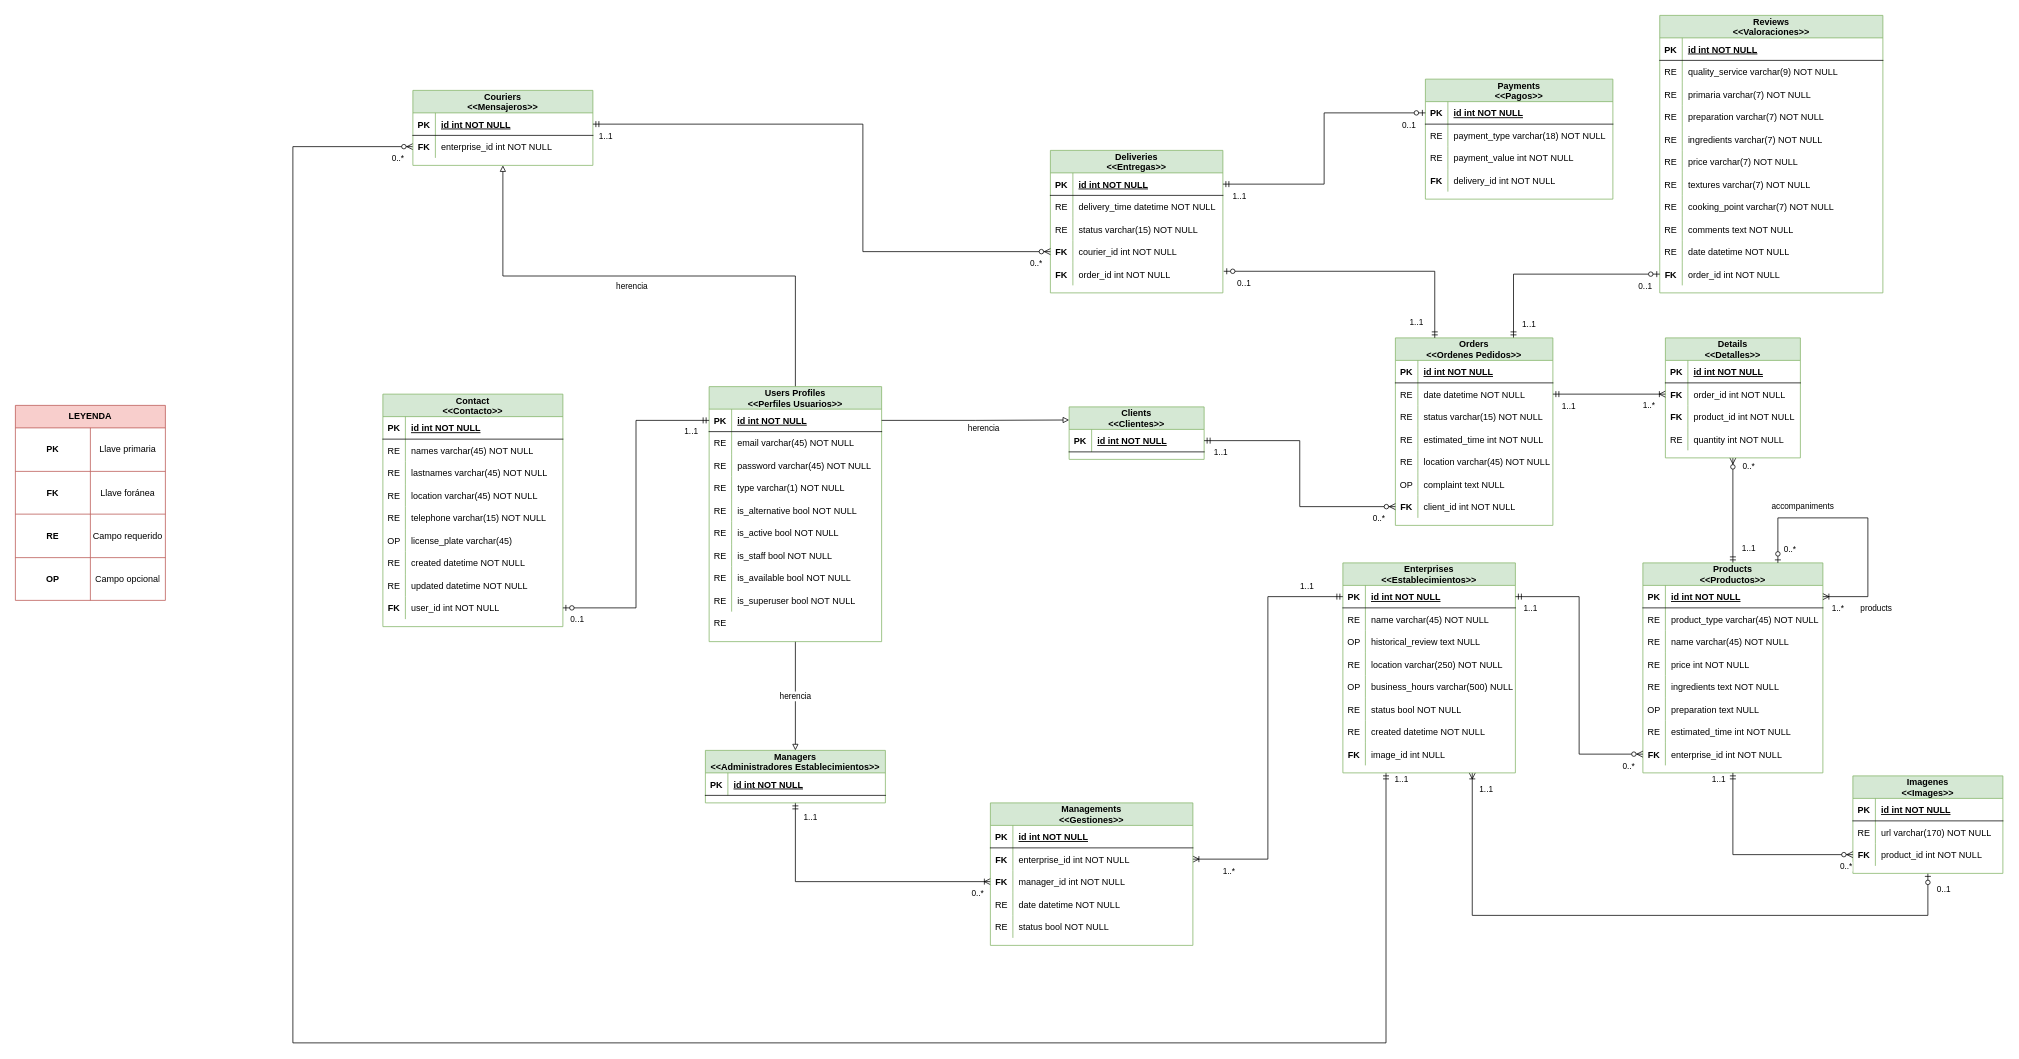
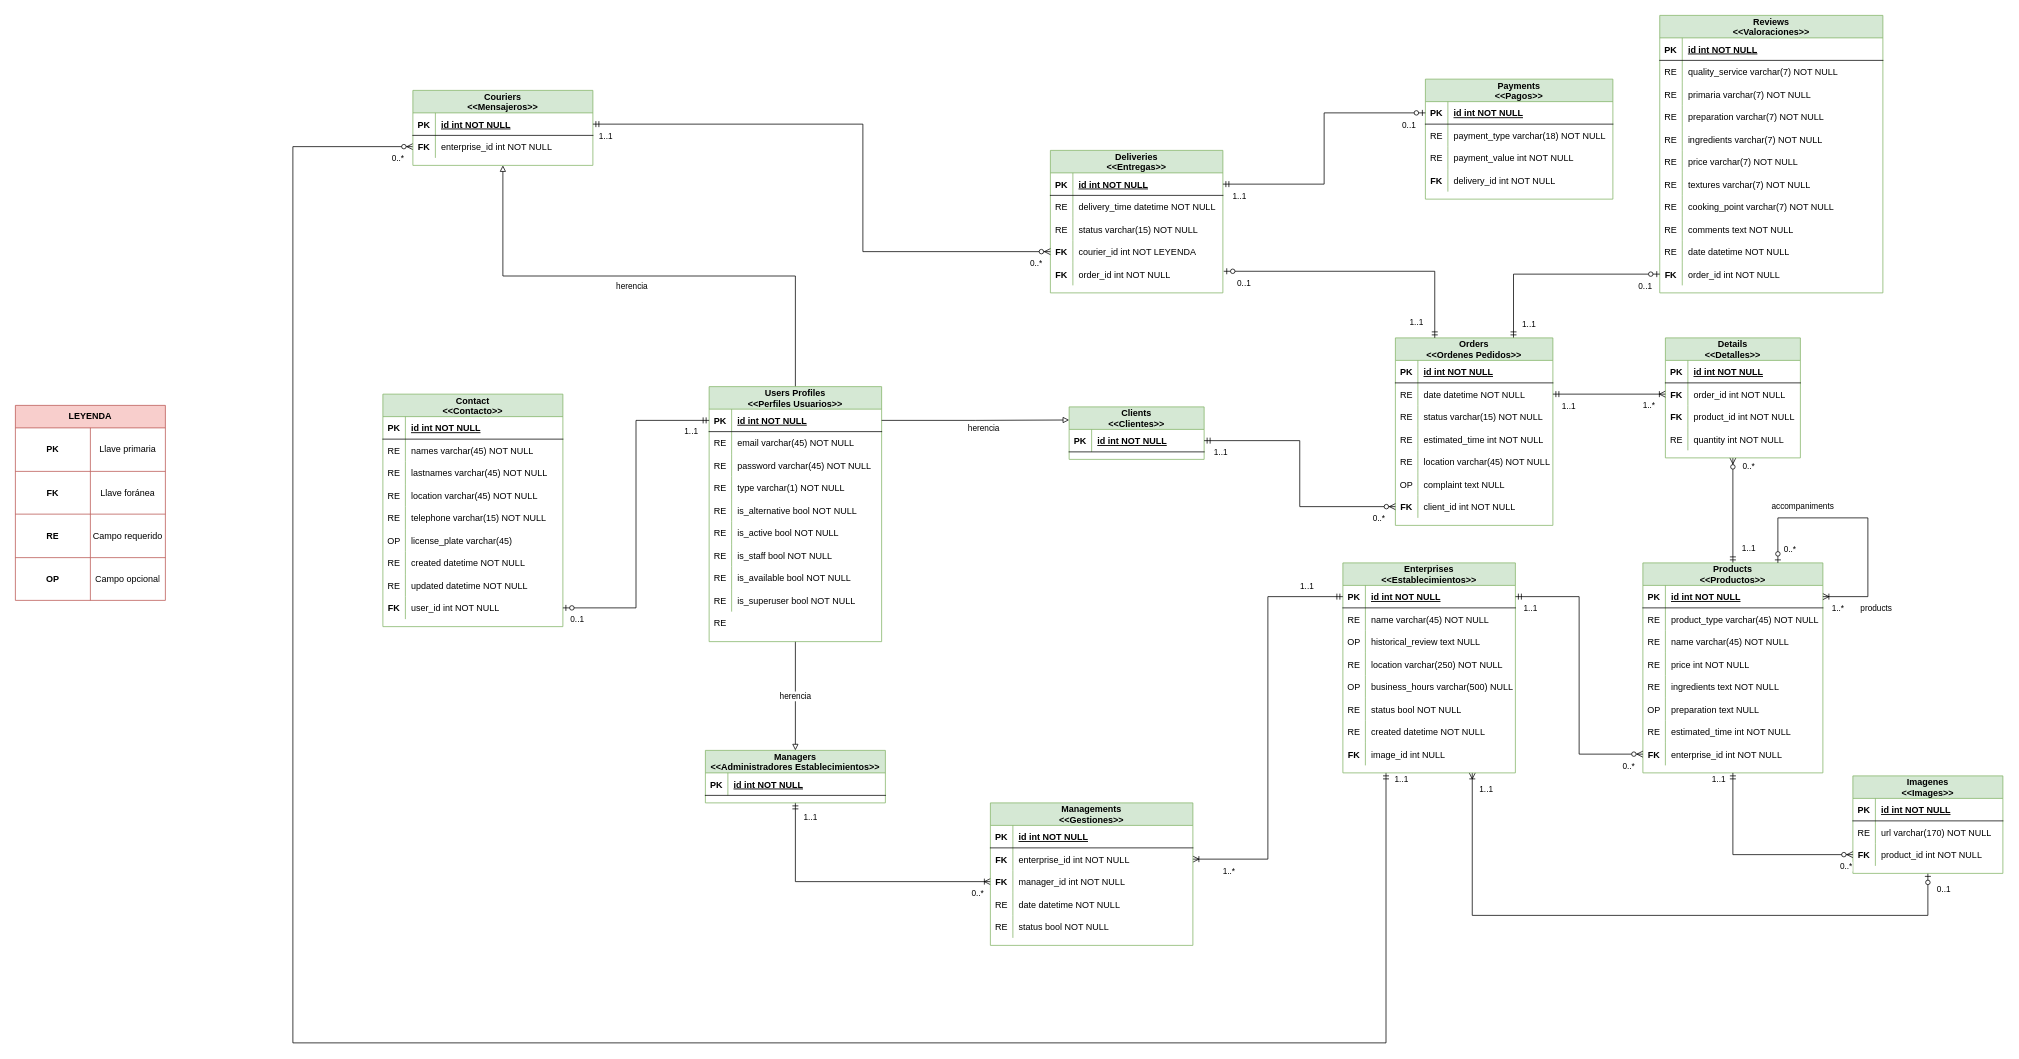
(1769, 72) -> (1769, 72)
(1129, 252) -> (1137, 252)
